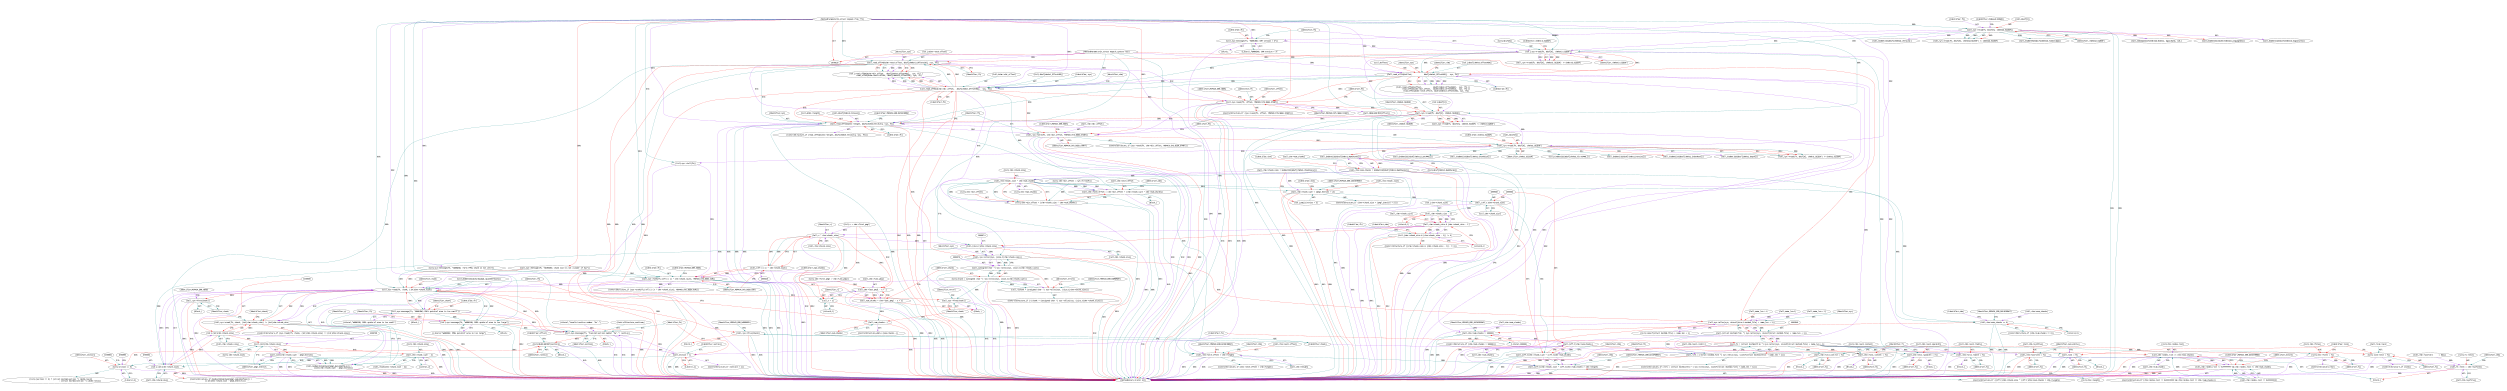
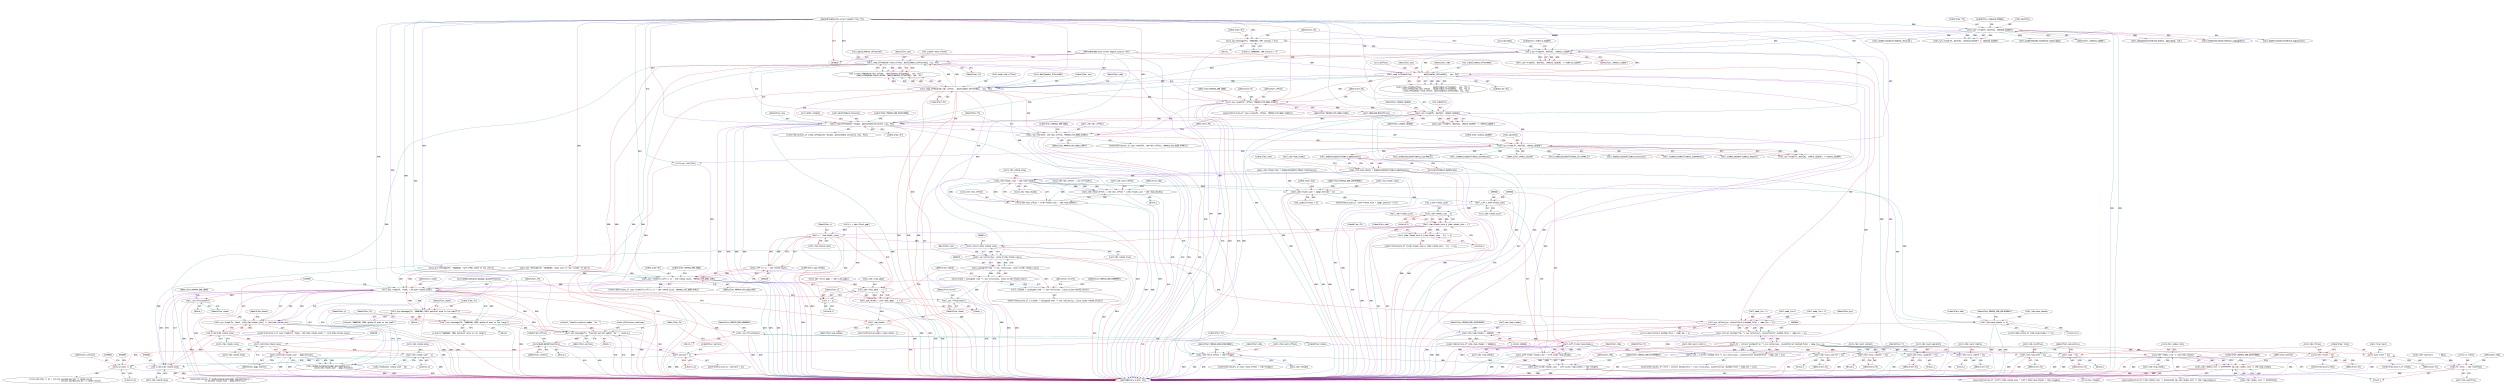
none -> (867, 52)
(1280, 189) -> (1306, 196)
(938, 196) -> (995, 251)
(760, 273) -> (766, 274)
(448, 285) -> (351, 284)
(1781, 352) -> (1762, 352)
